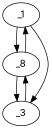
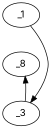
(17, 36) -> none
(26, 43) -> none
(17, 85) -> none
